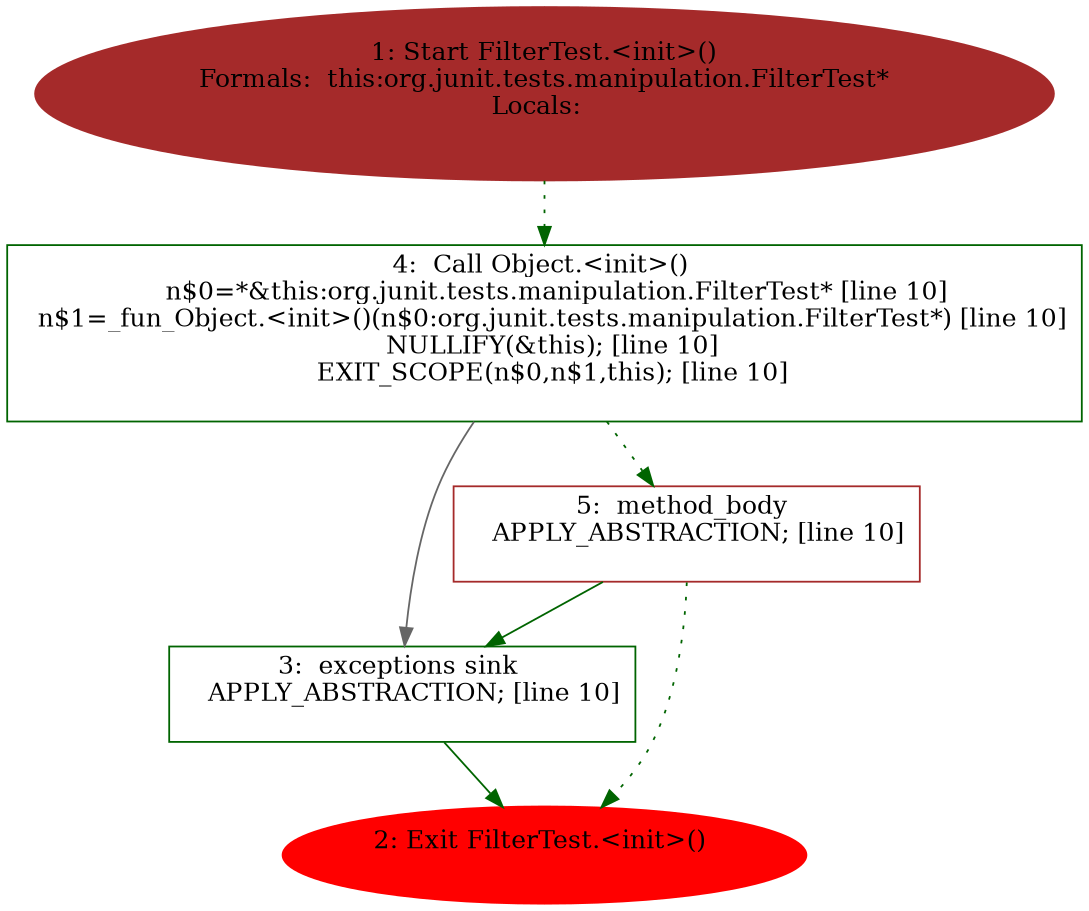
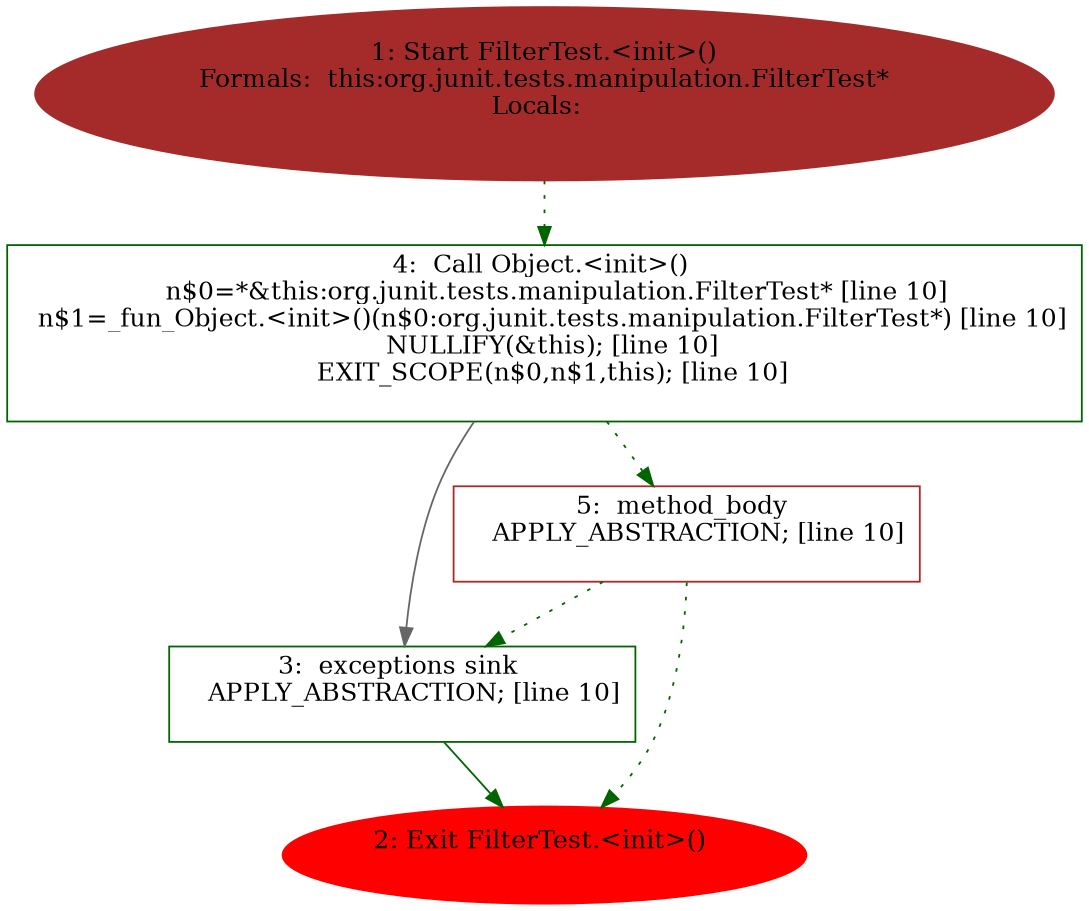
(552, 610) -> (552, 610)
